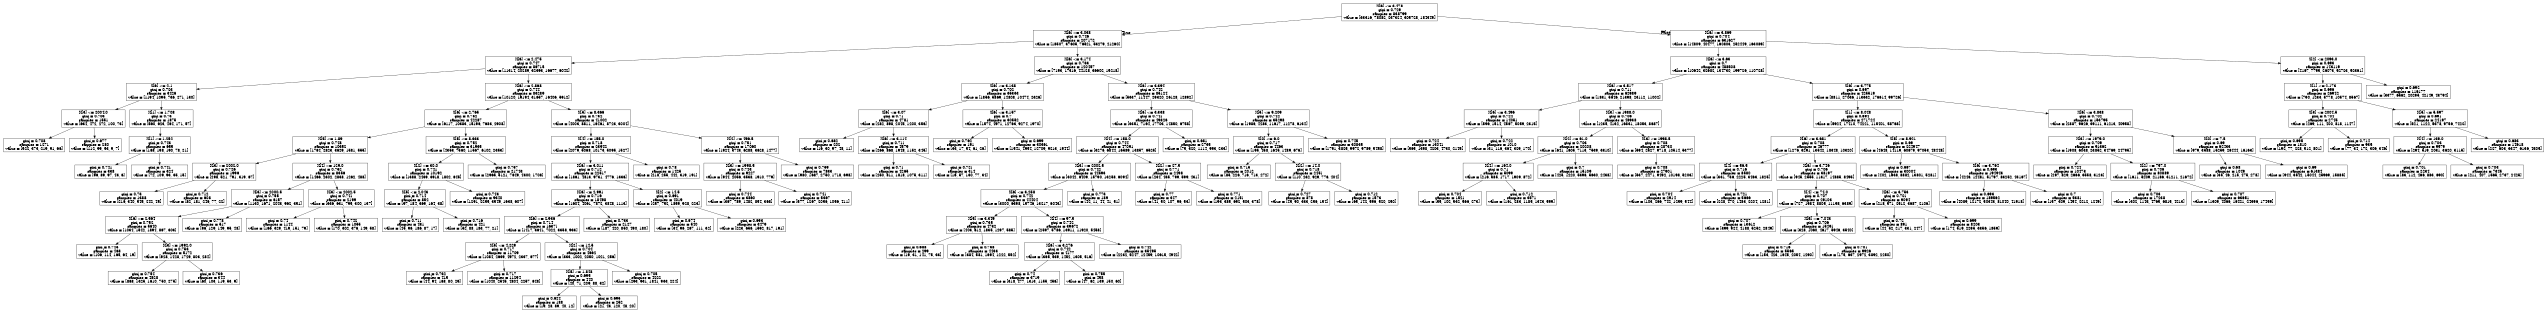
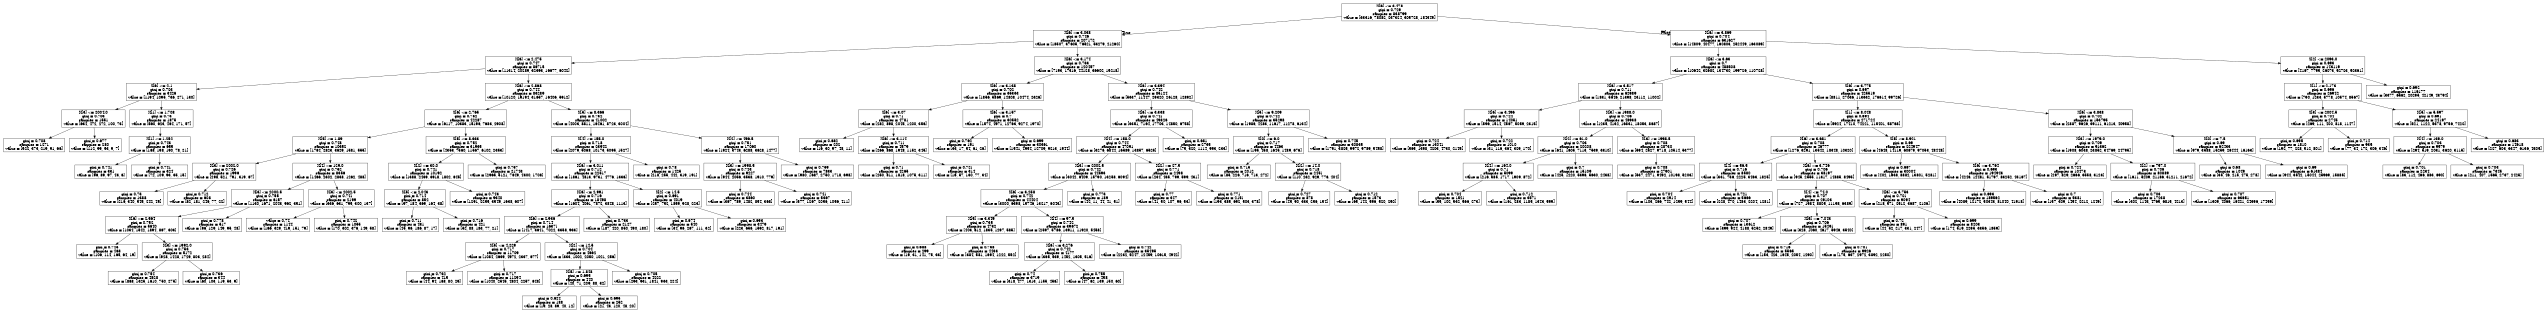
(101, 172) -> (101, 172)
(278, 225) -> (278, 225)
(1094, 278) -> (1094, 278)
